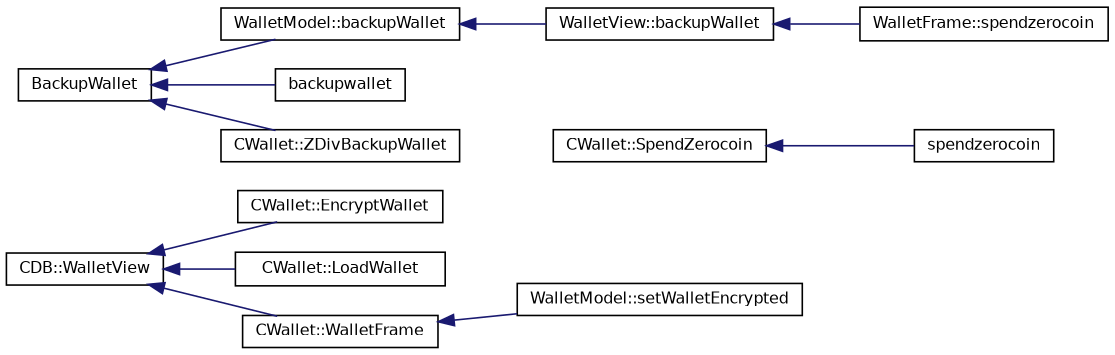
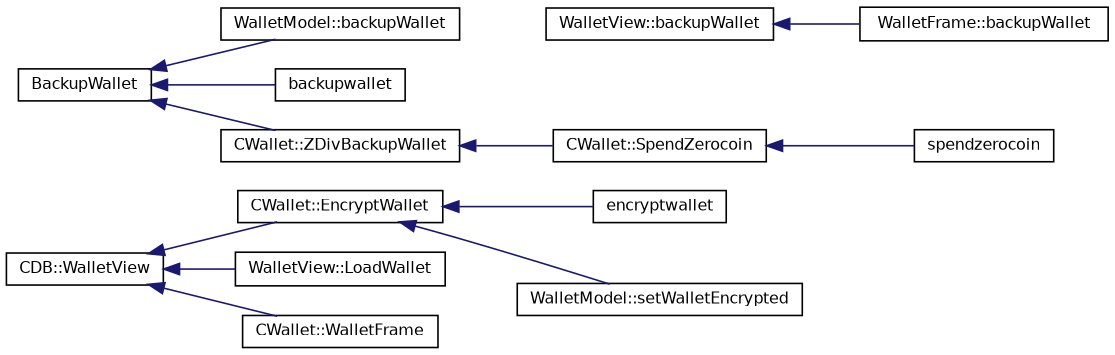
(511, 24) -> none
(984, 24) -> (984, 24)
none -> (515, 146)
none -> (660, 207)
(340, 269) -> (340, 269)
(486, 317) -> (513, 254)
